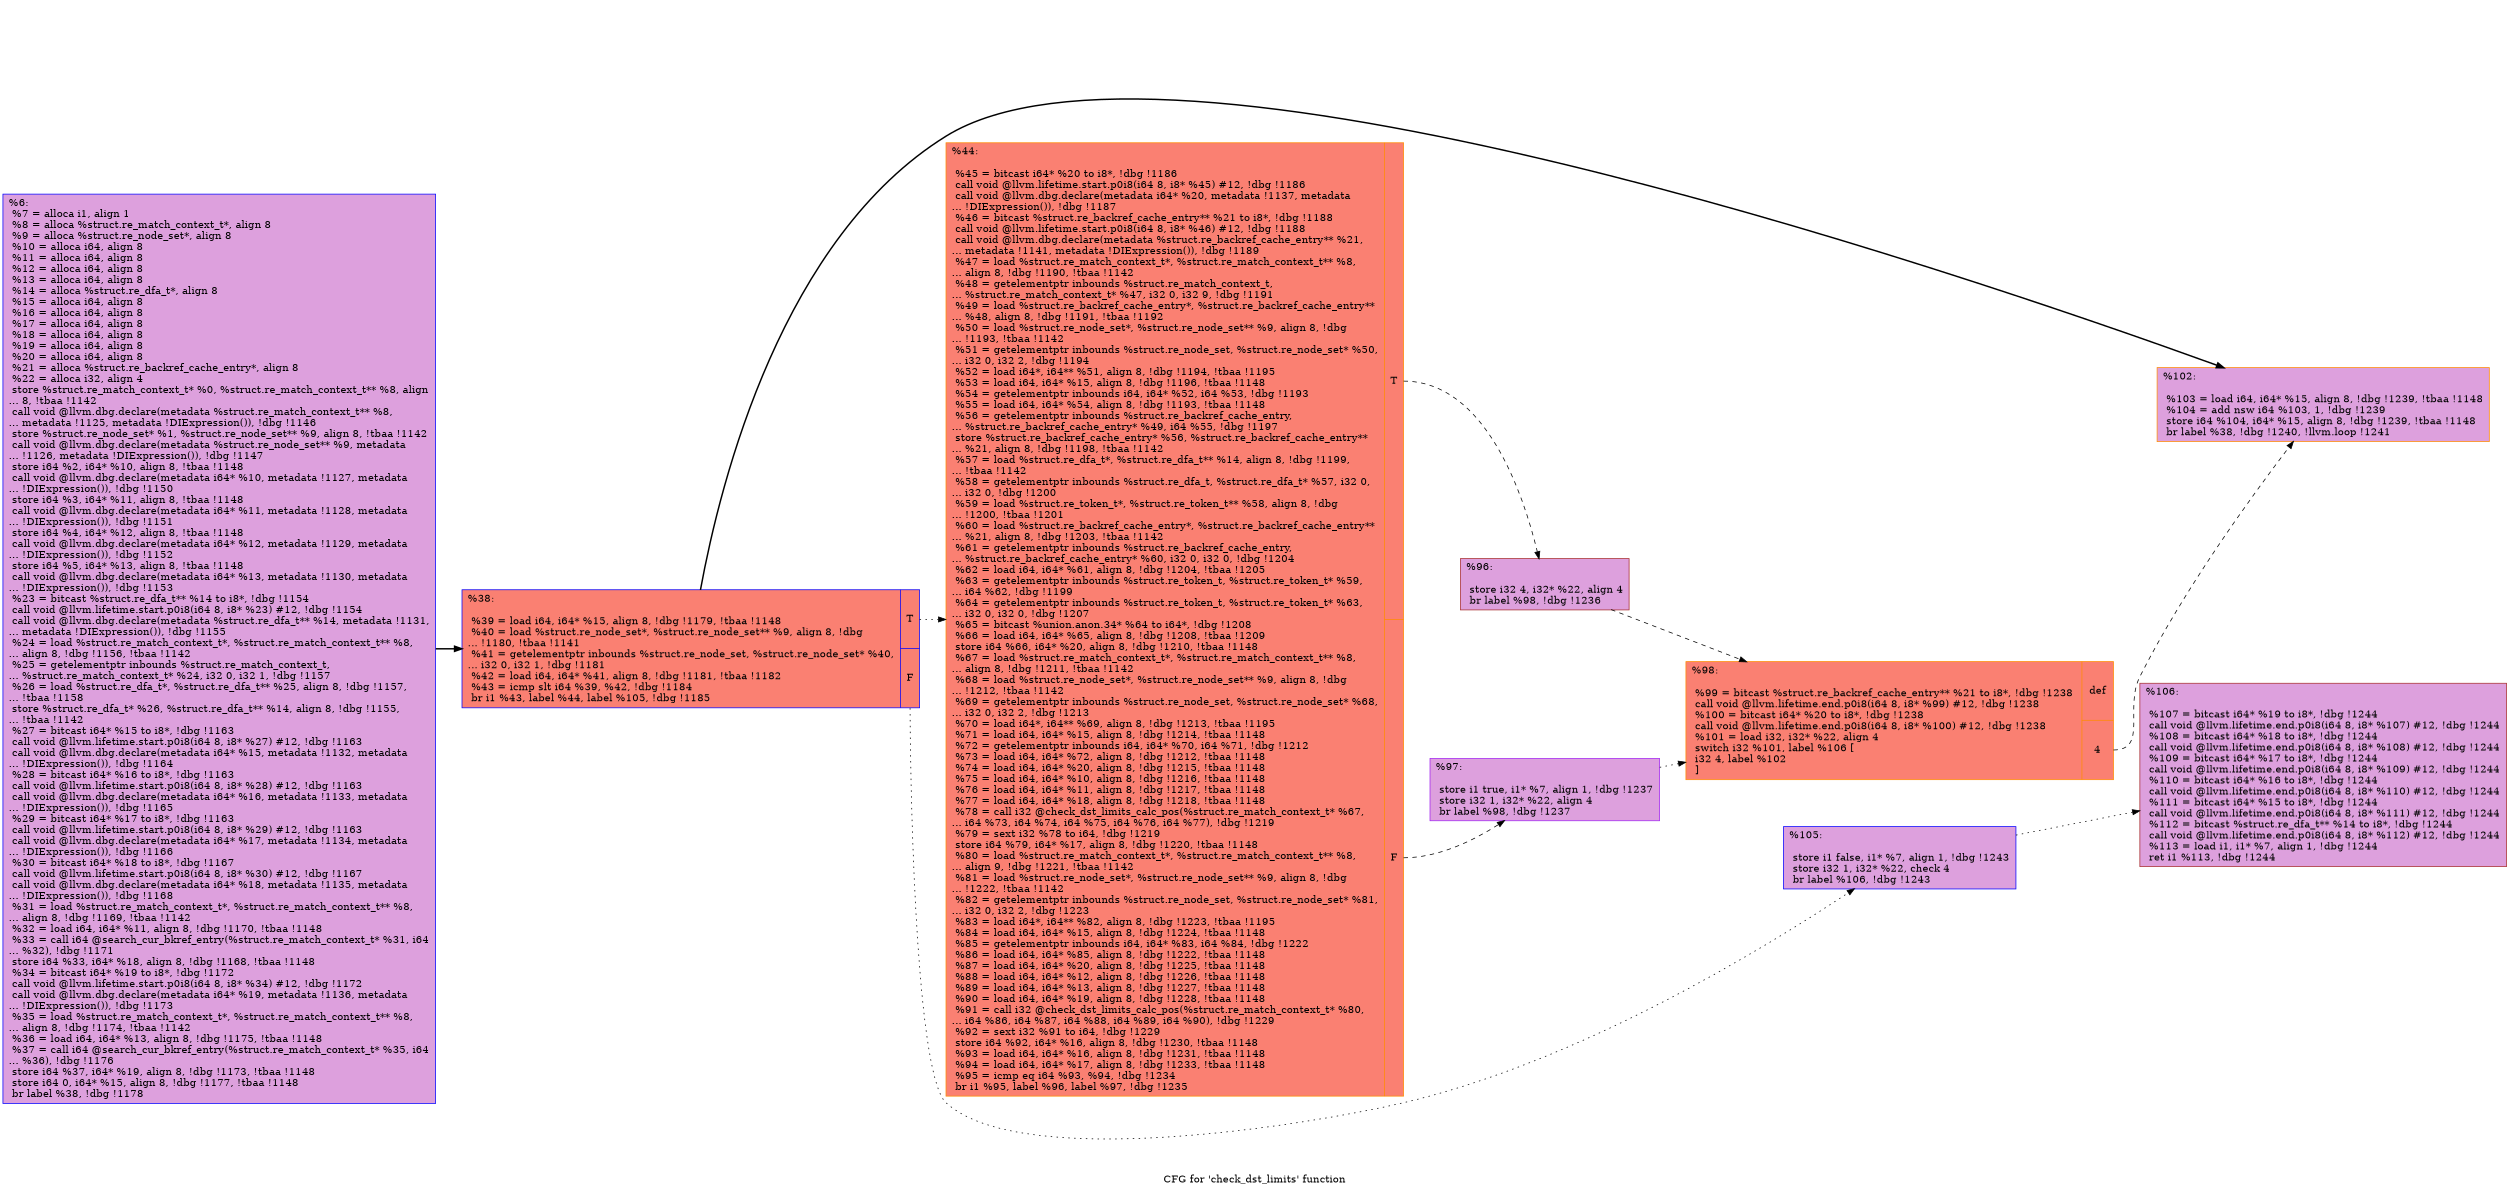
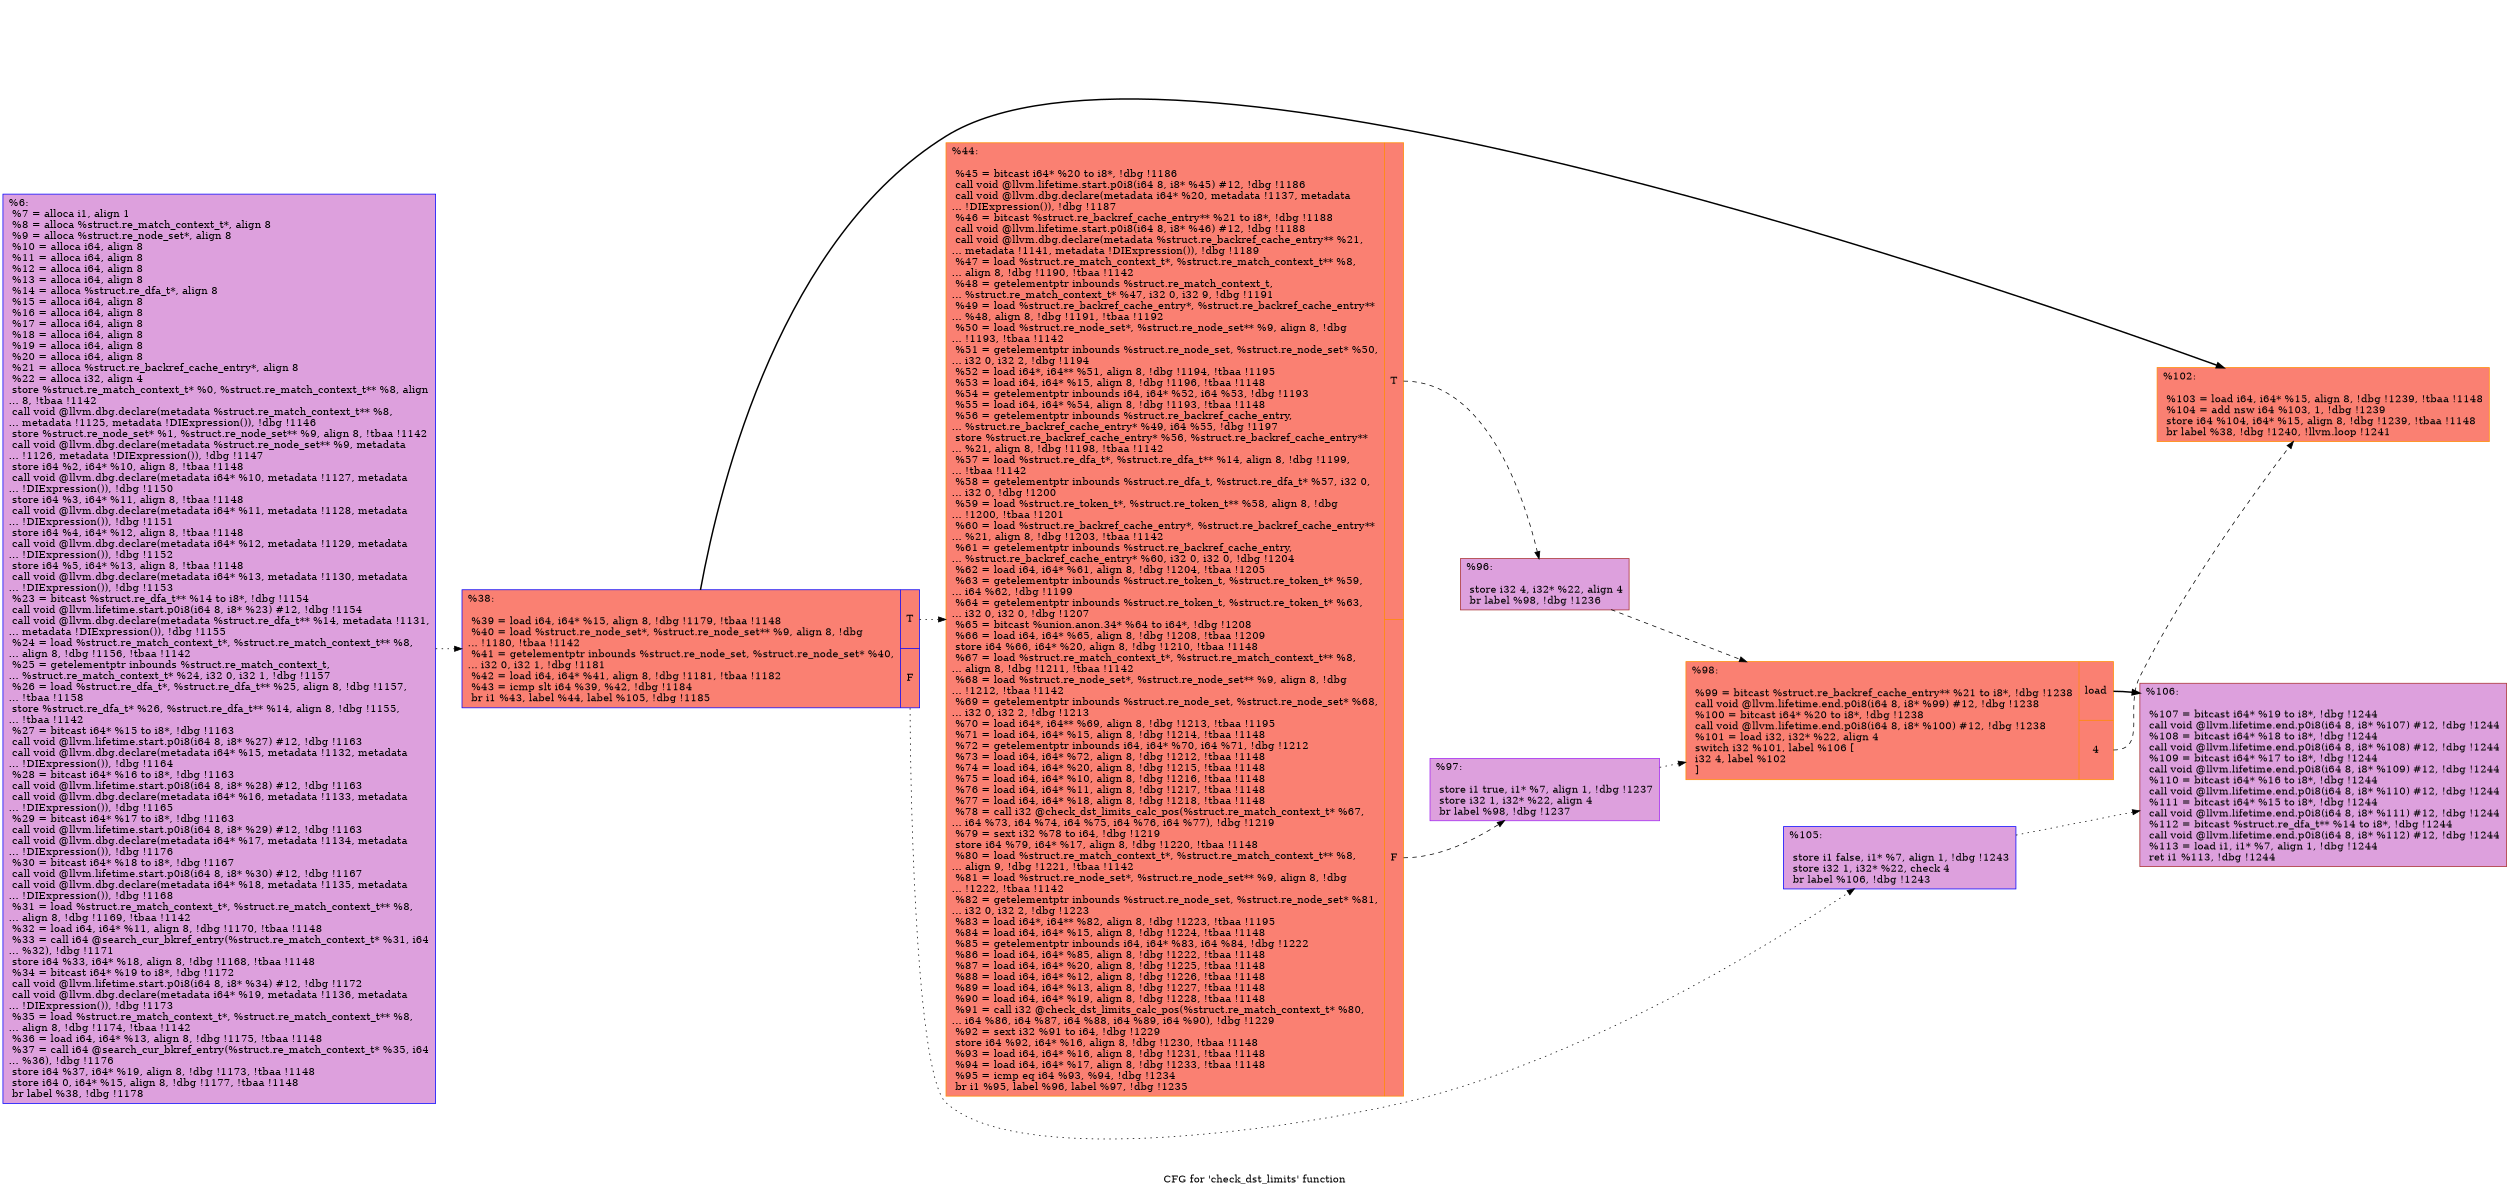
(2323, 405) -> (2323, 405)
(524, 643) -> (524, 643)
(445, 649) -> (445, 649)
(2098, 691) -> (2096, 691)
none -> (2123, 692)
(91, 852) -> (91, 852)
